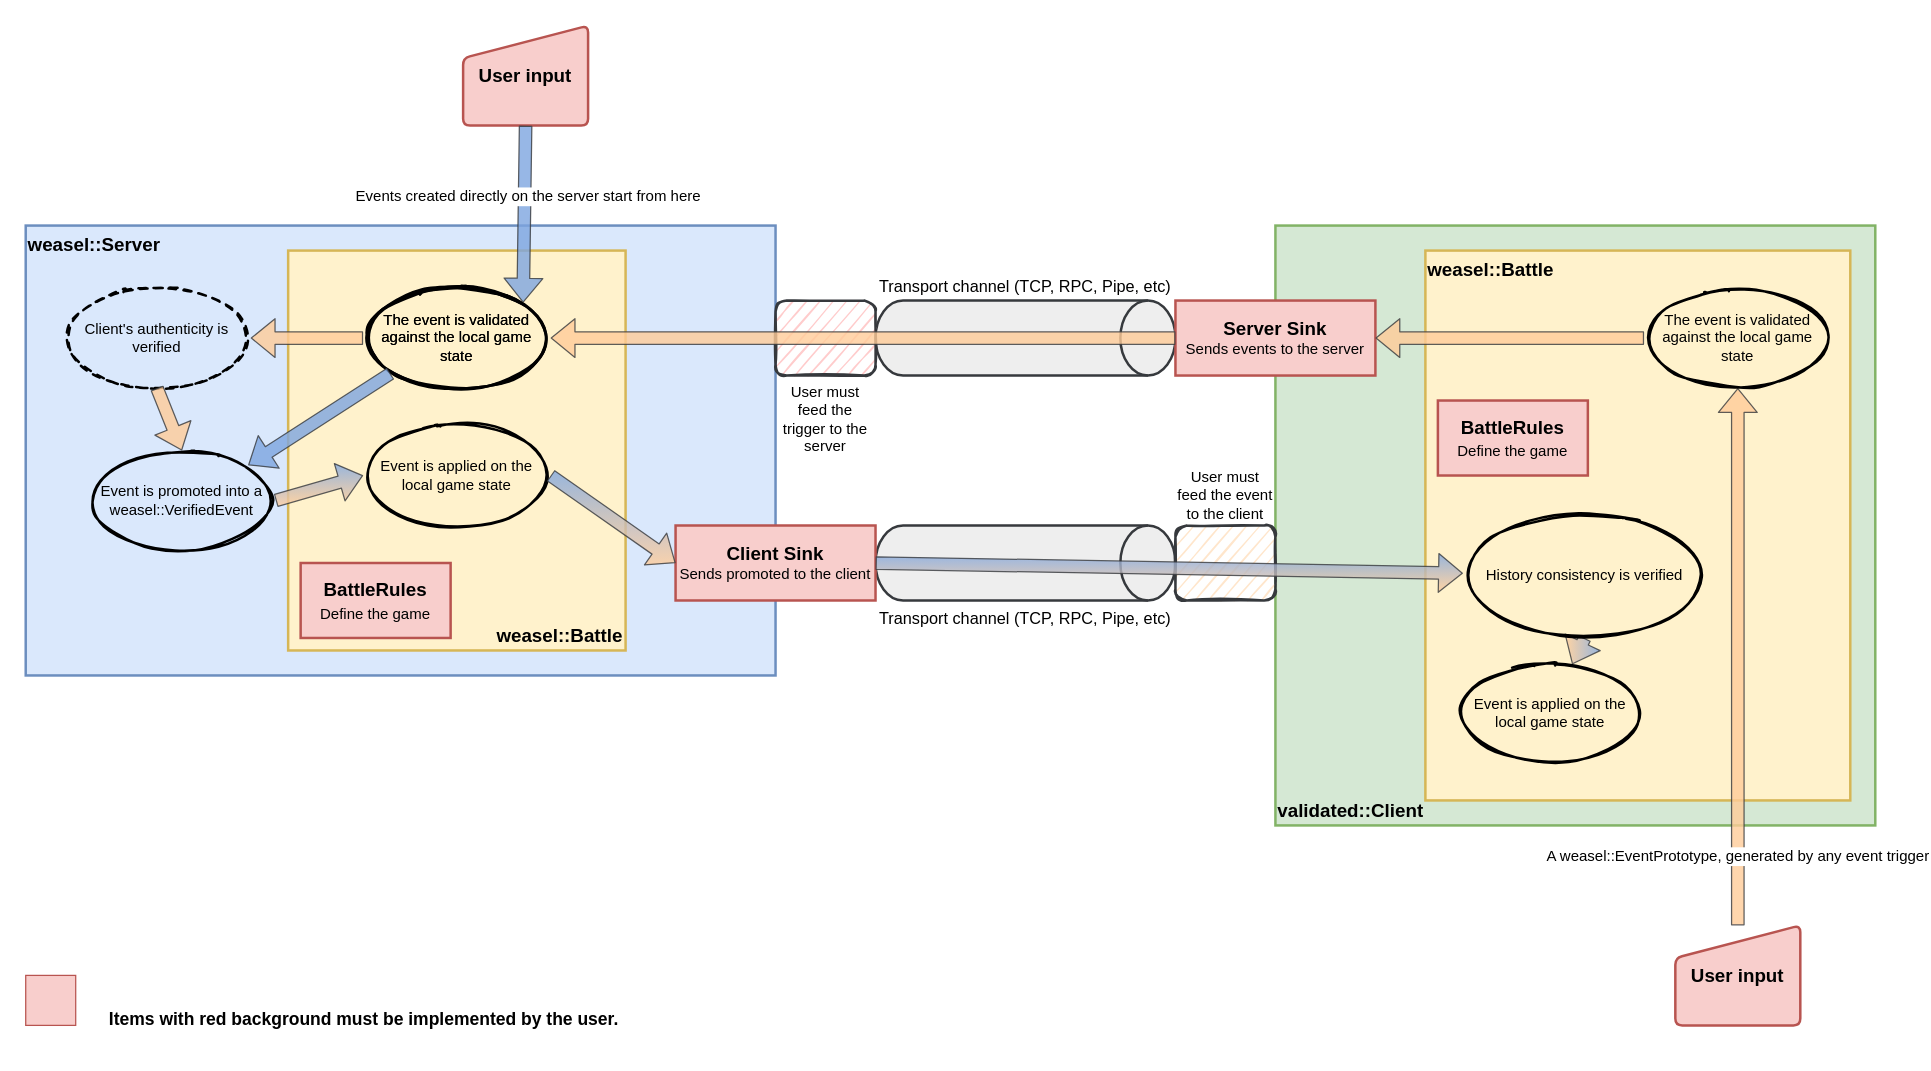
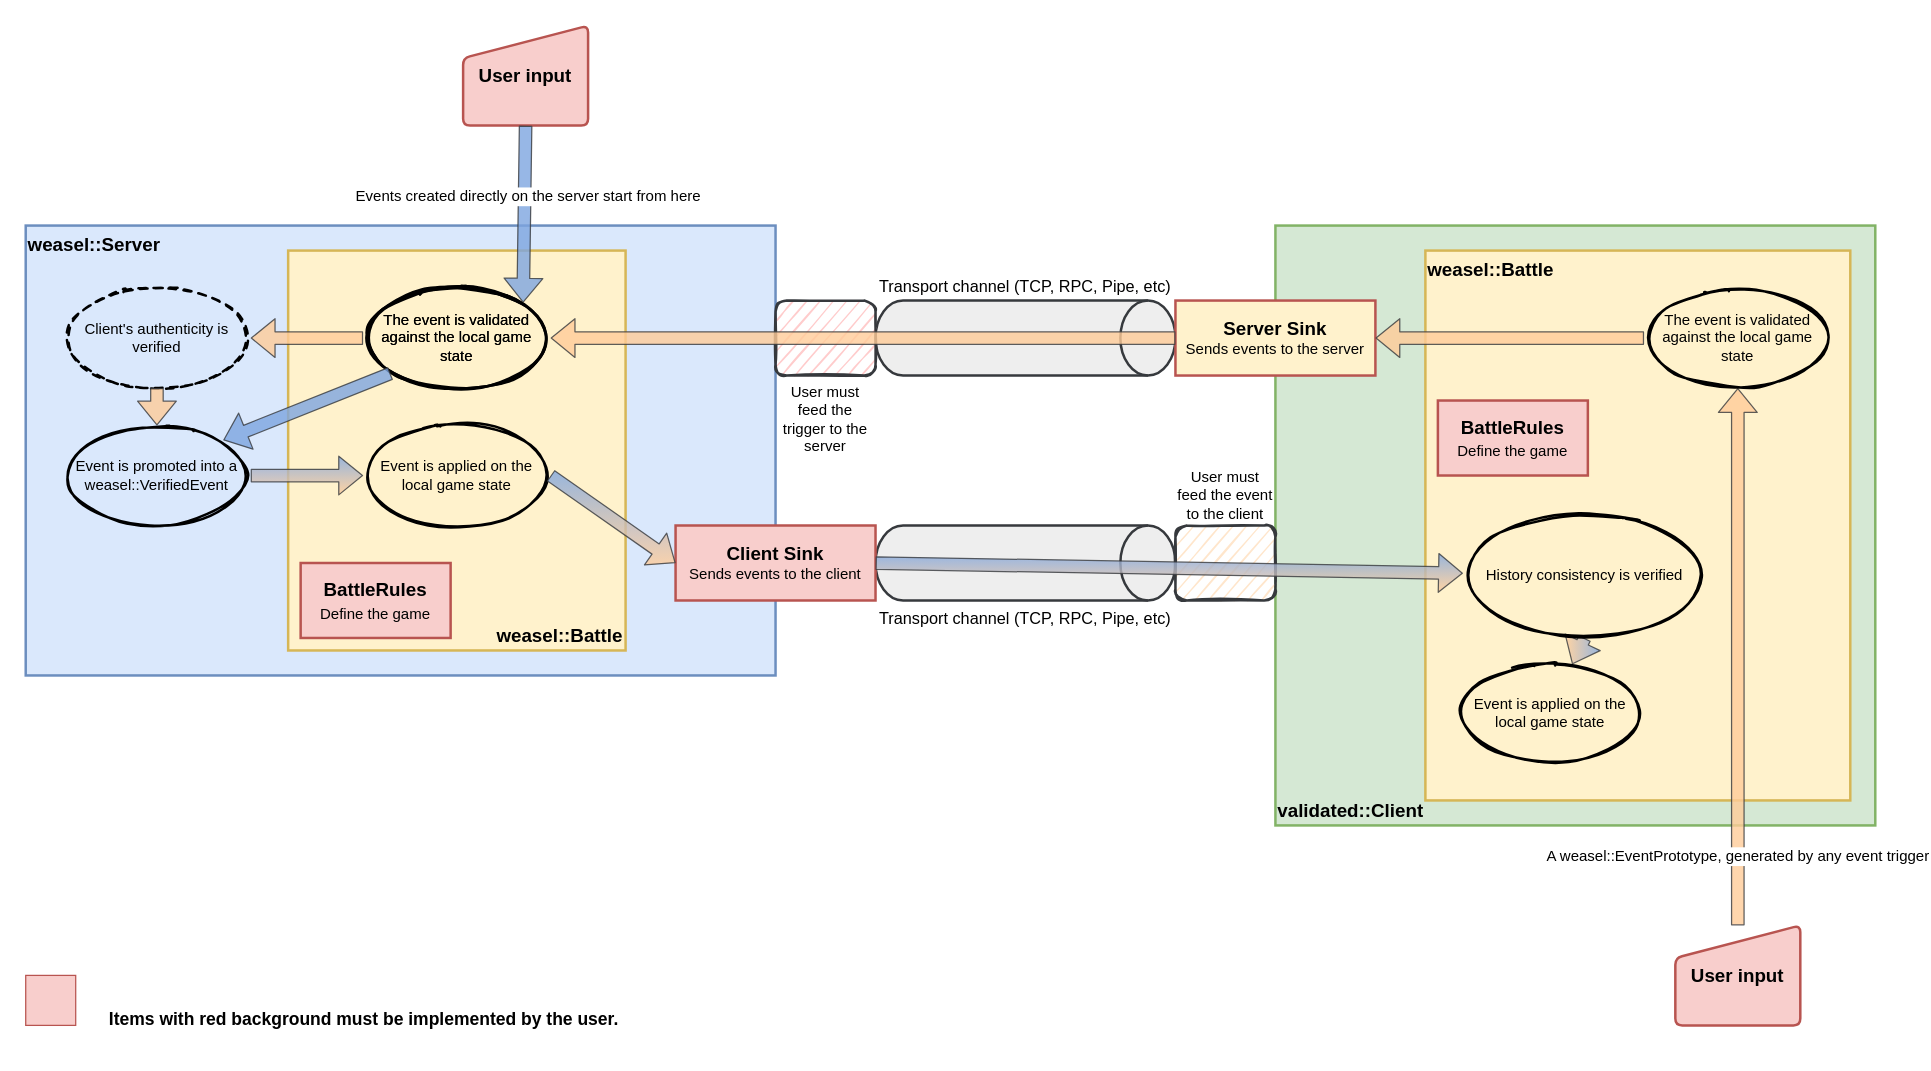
(1276, 338) -> (1276, 338)
(182, 501) -> (157, 476)
(776, 563) -> (776, 563)
